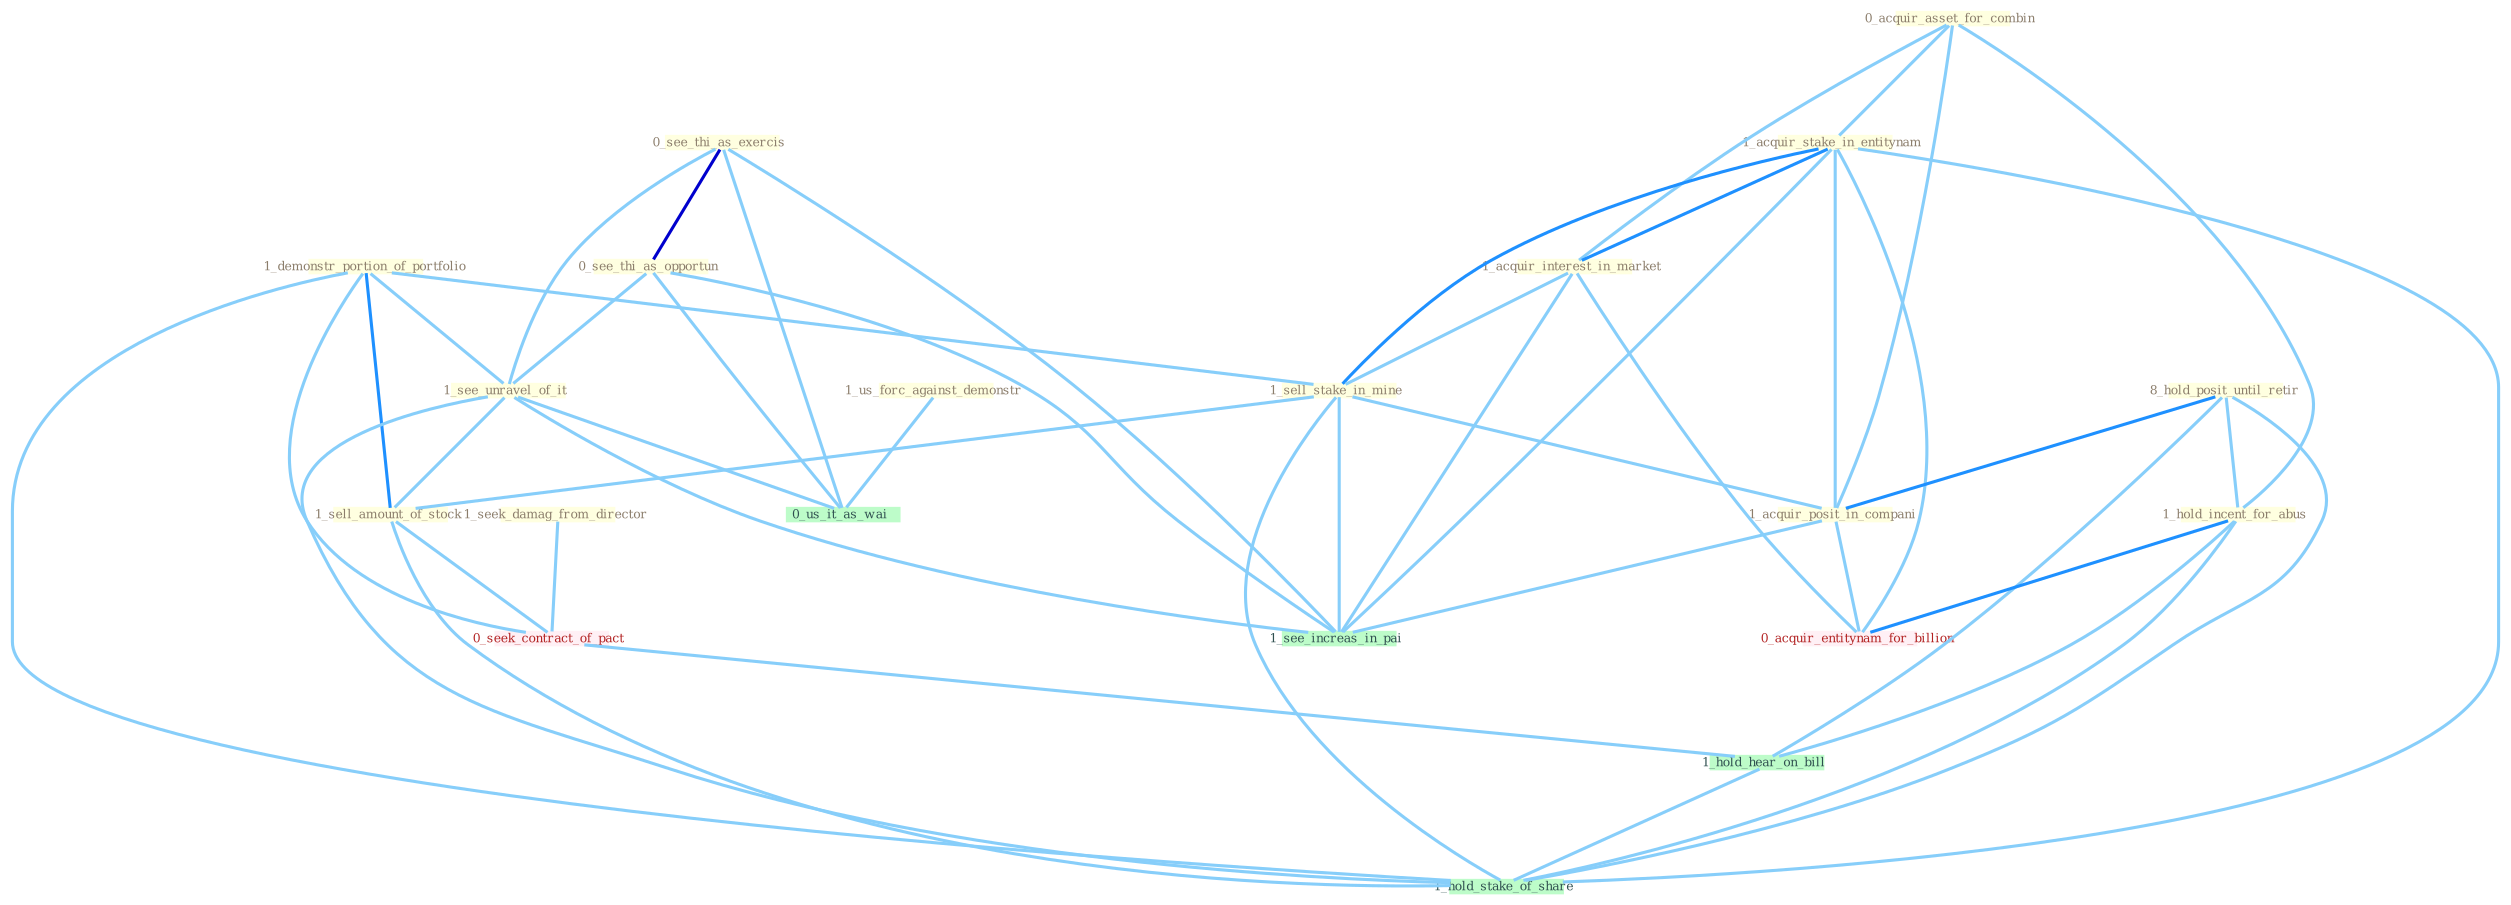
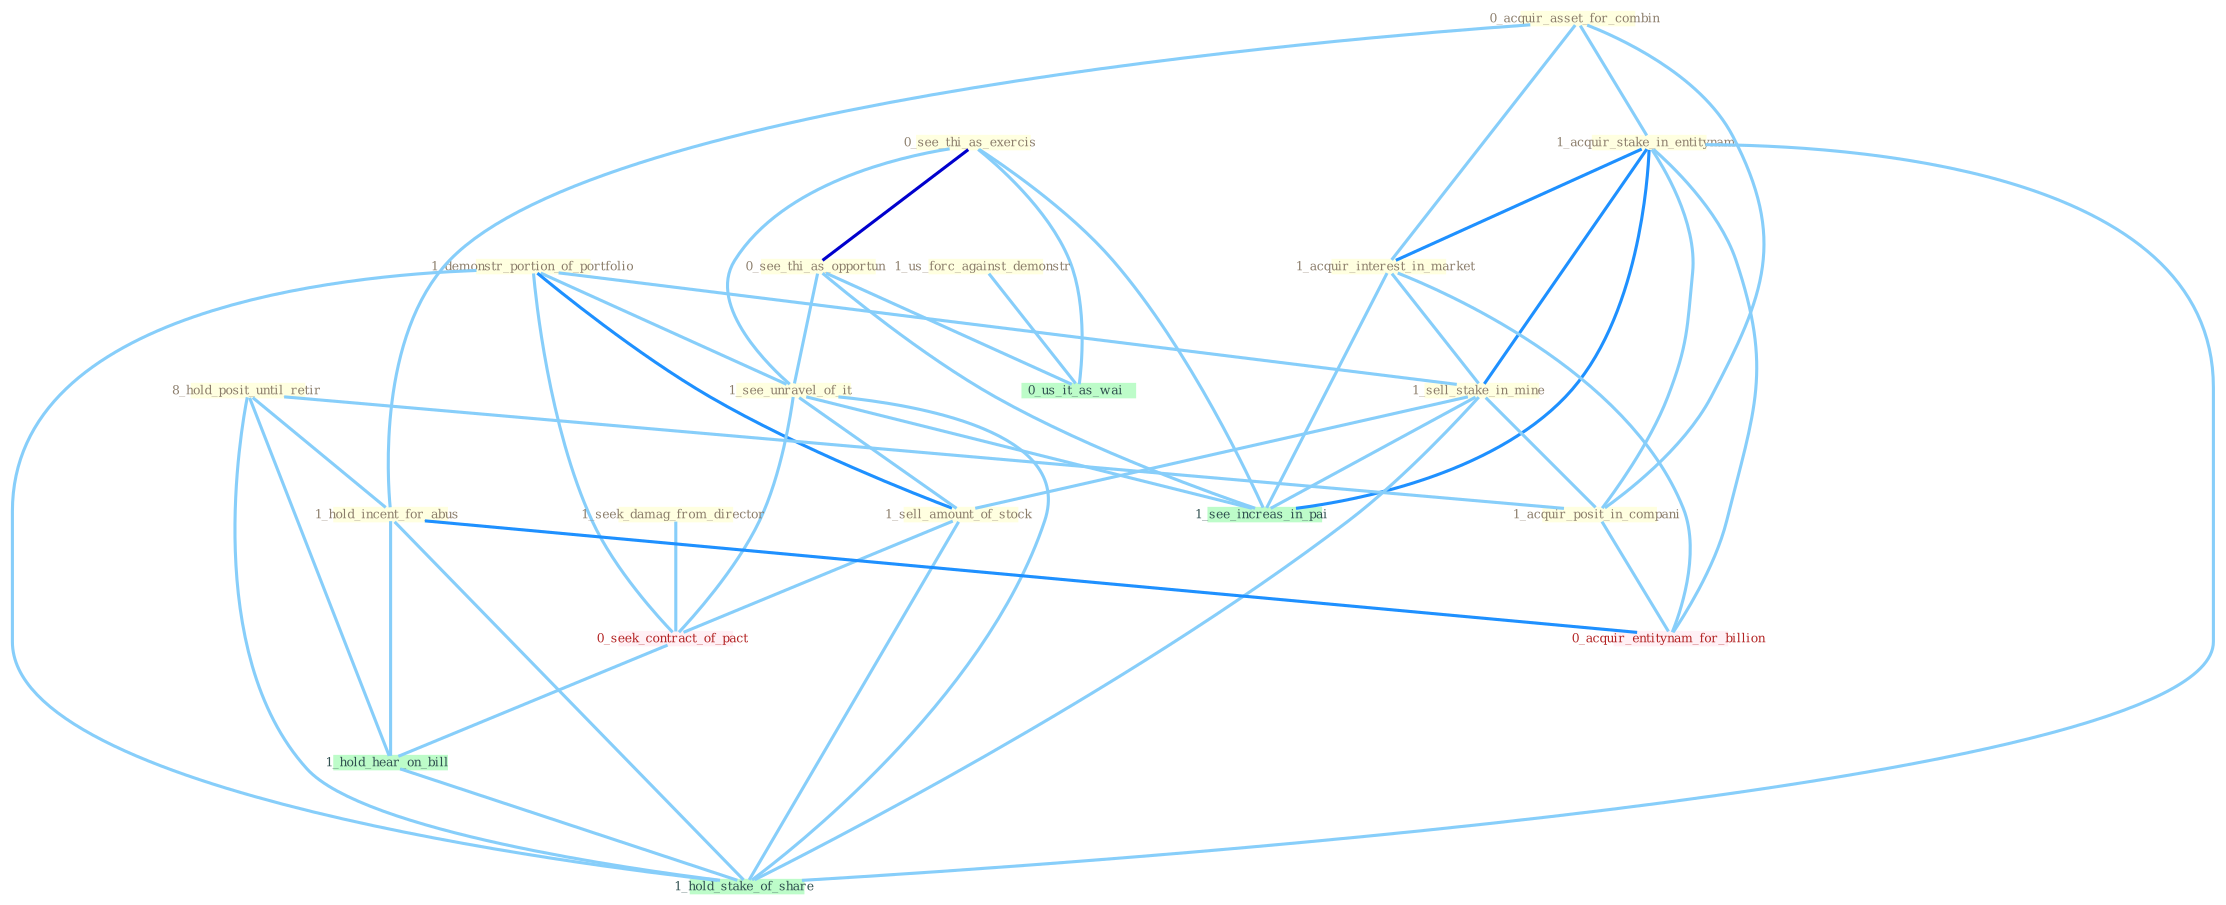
(1590, 393) -> (1554, 407)
(676, 453) -> (757, 525)
(2031, 453) -> (924, 453)
(1587, 577) -> none
